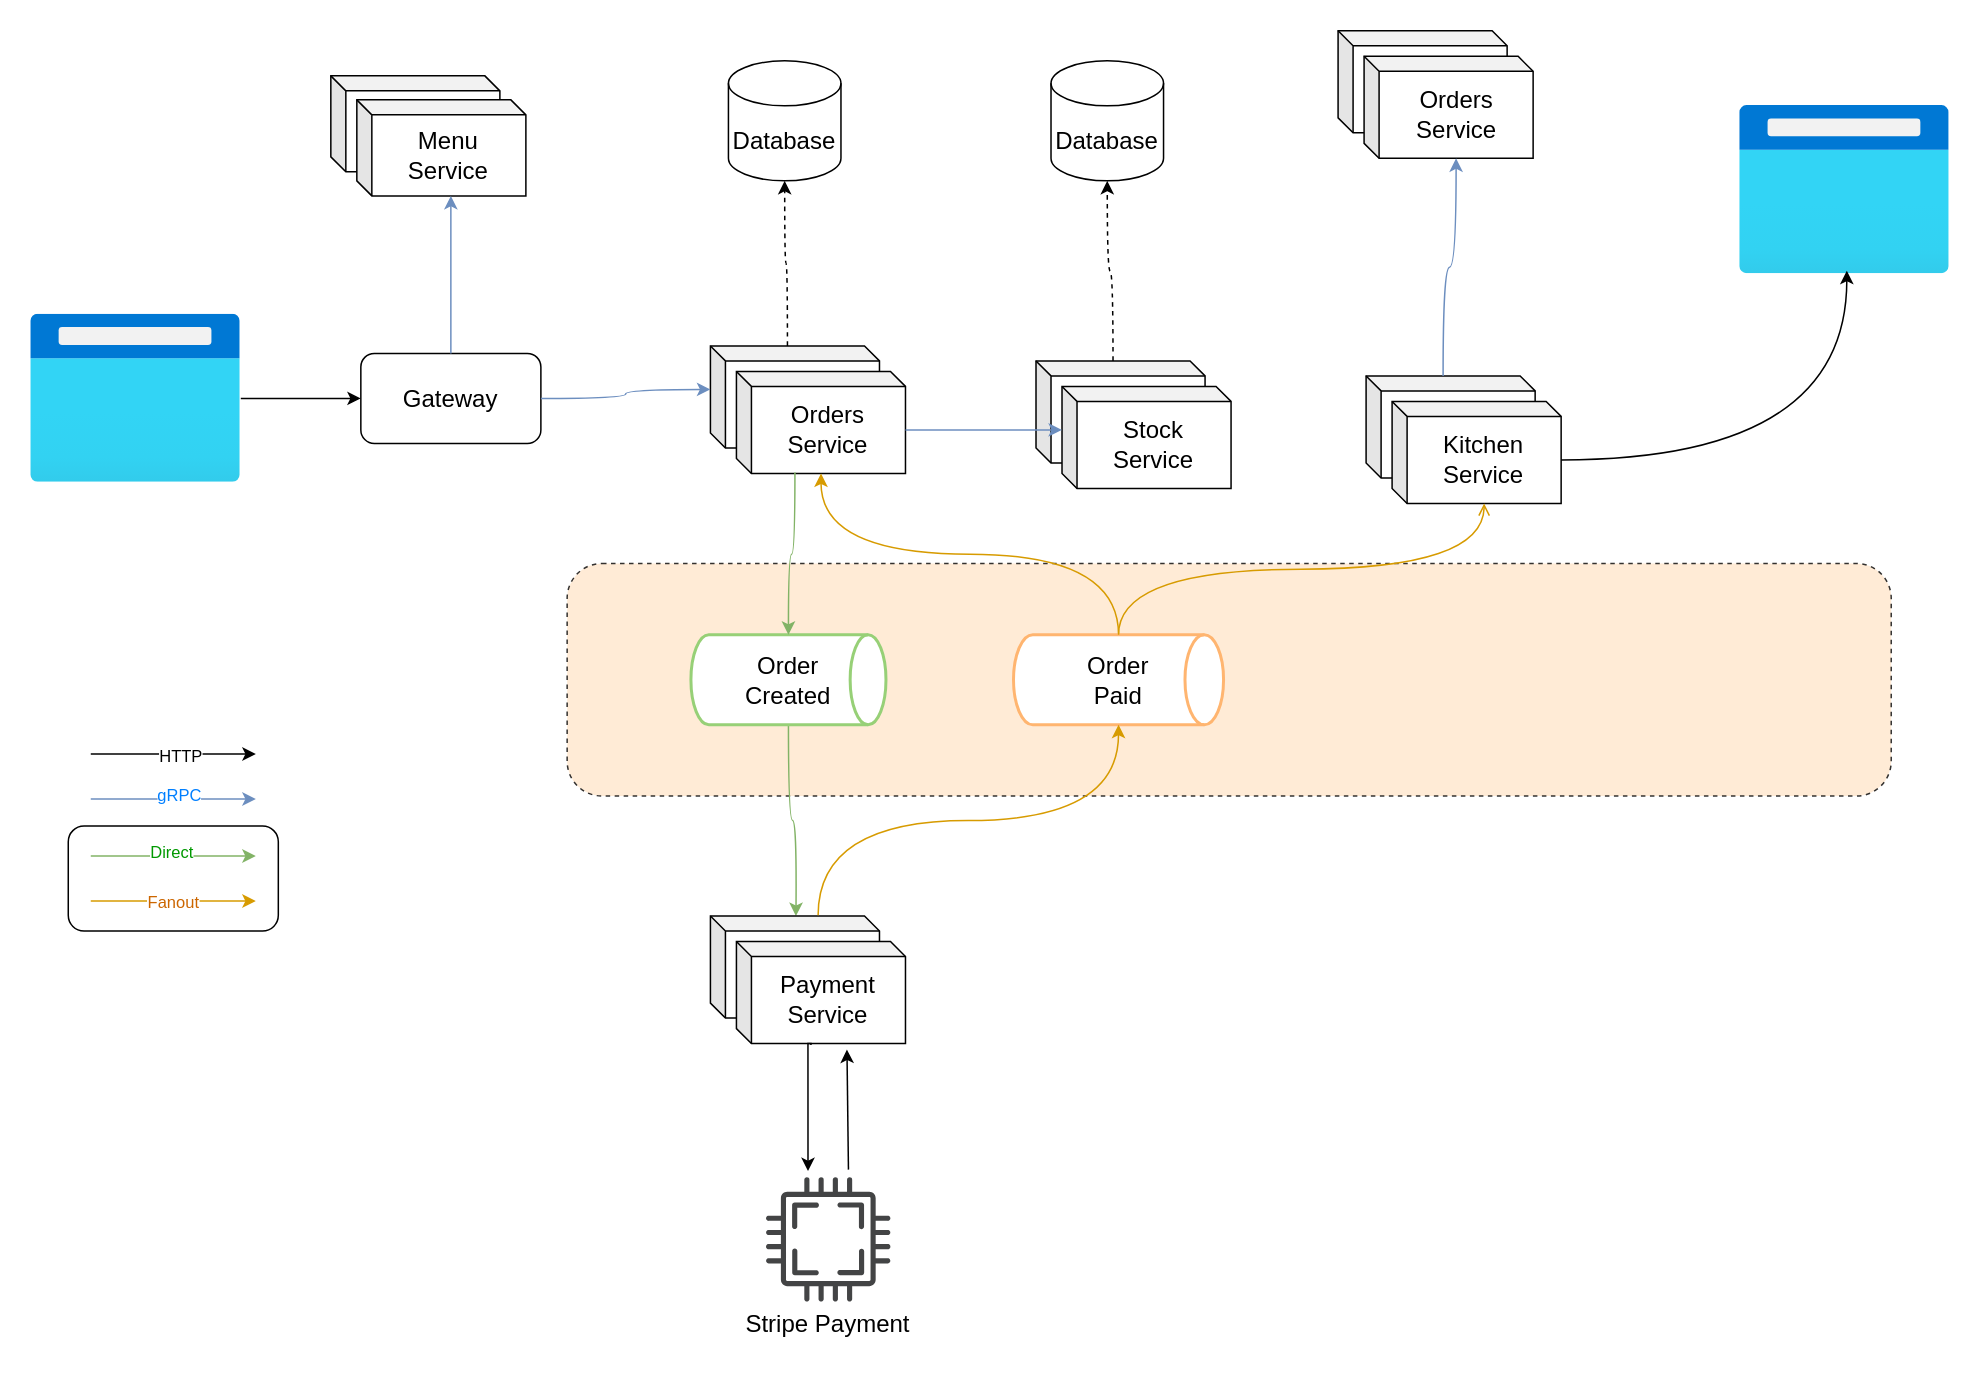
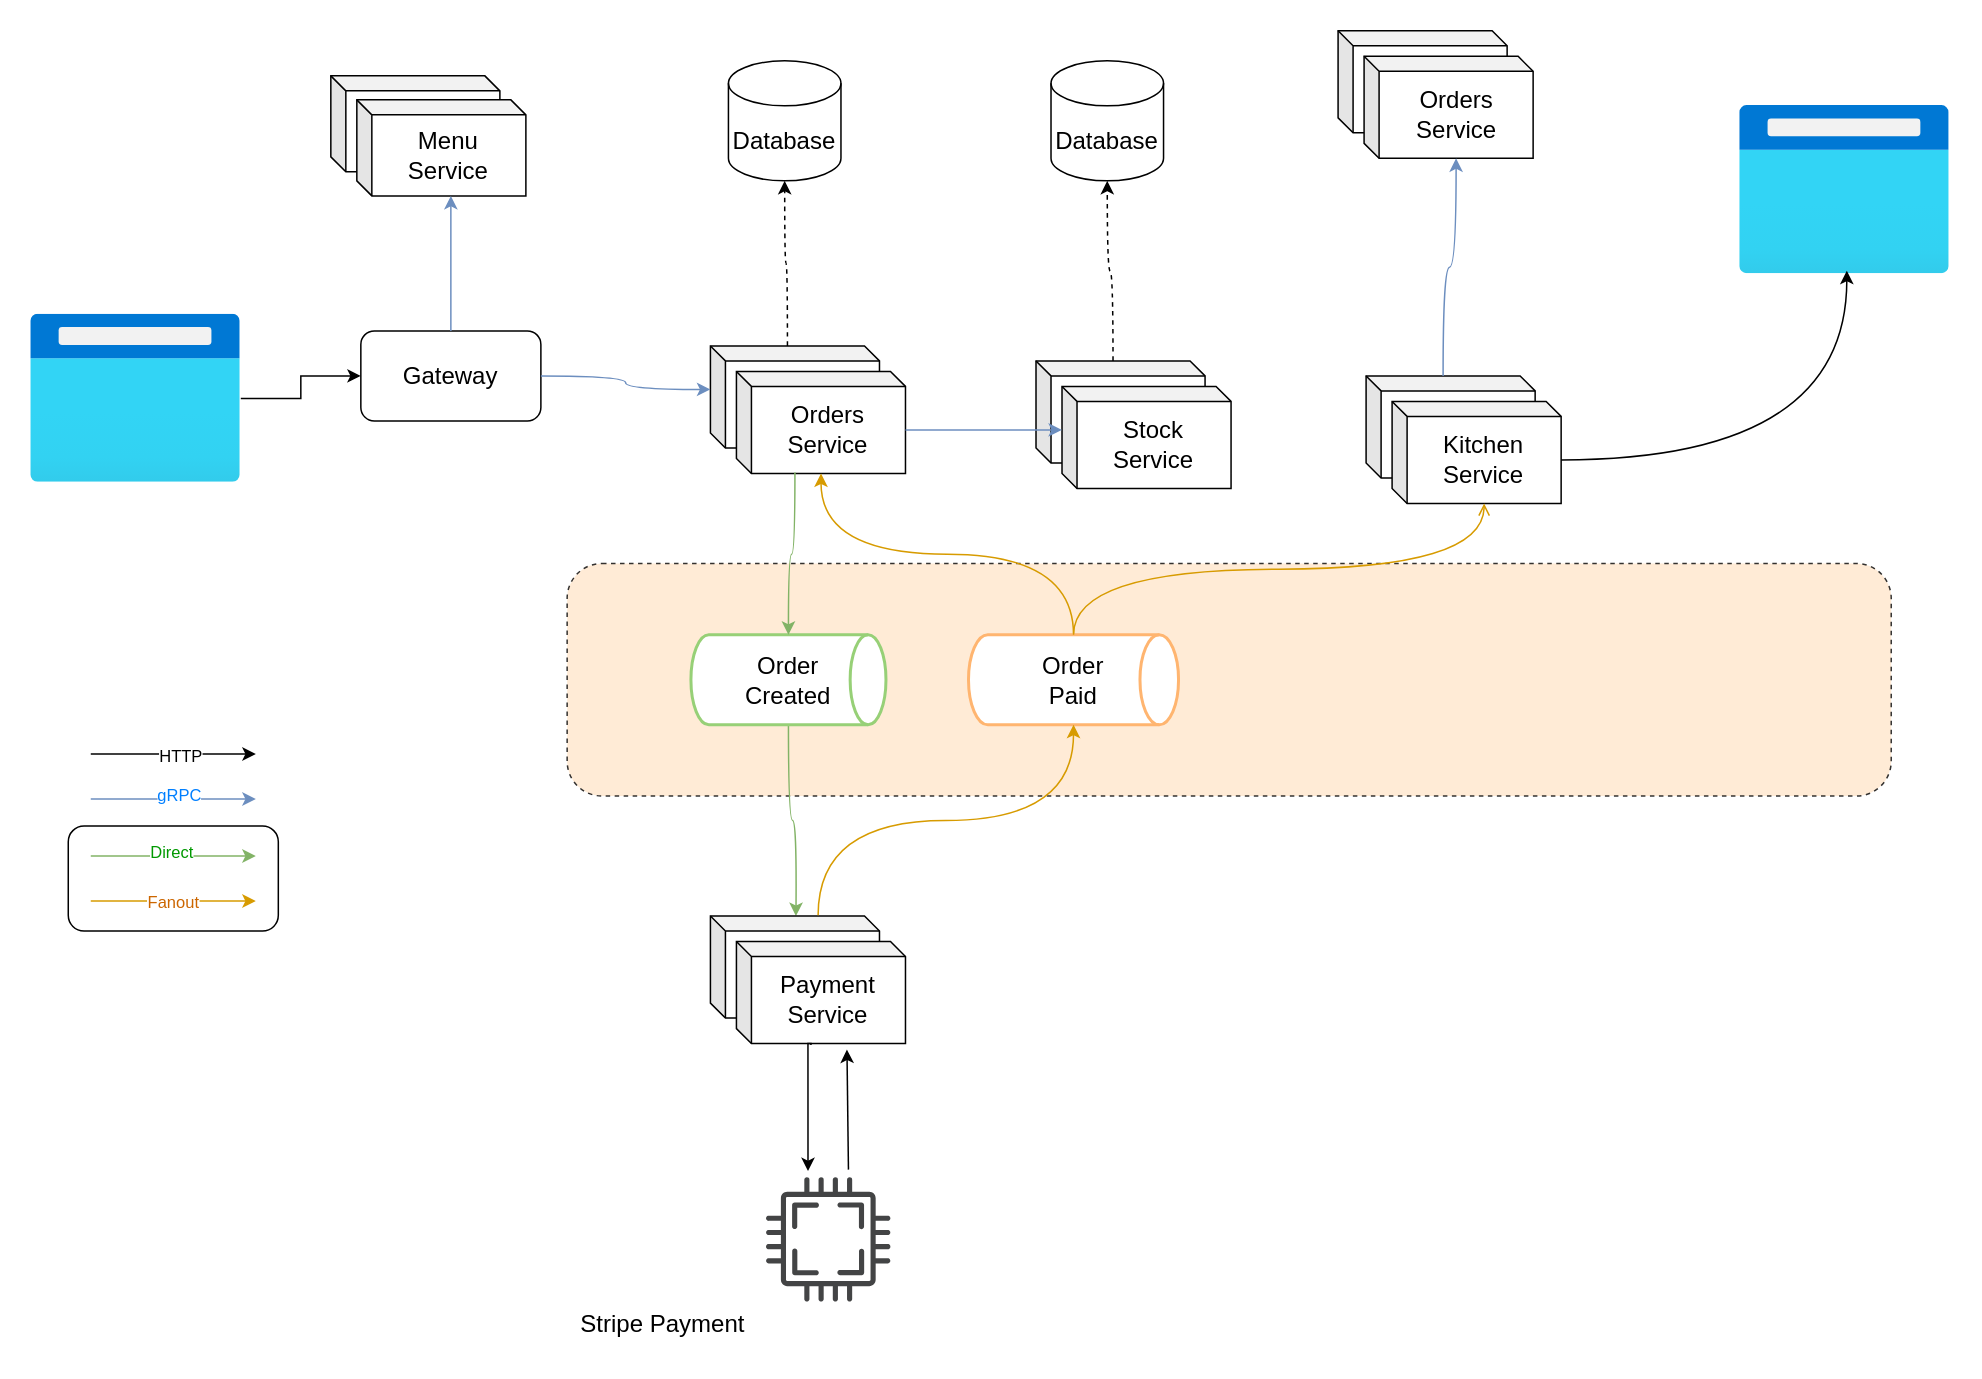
(451, 398) -> (451, 376)
(1118, 680) -> (1073, 680)
(828, 1324) -> (663, 1324)
